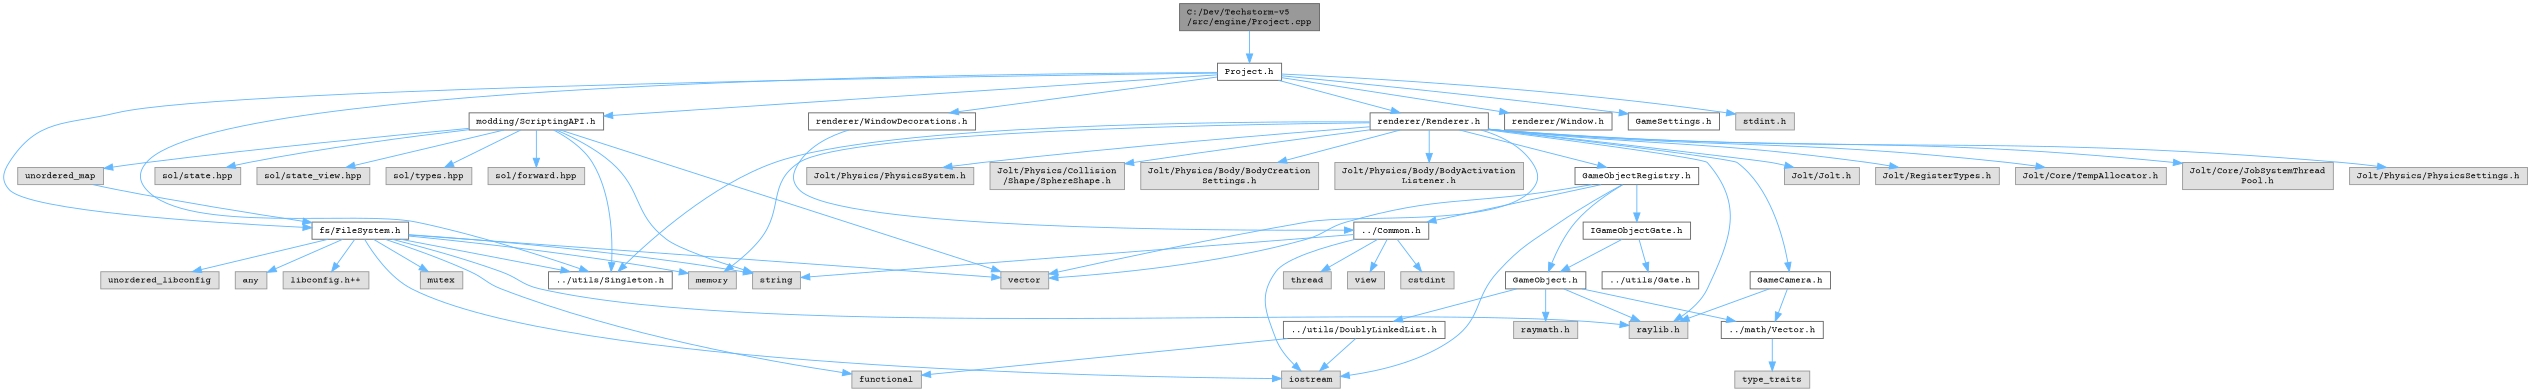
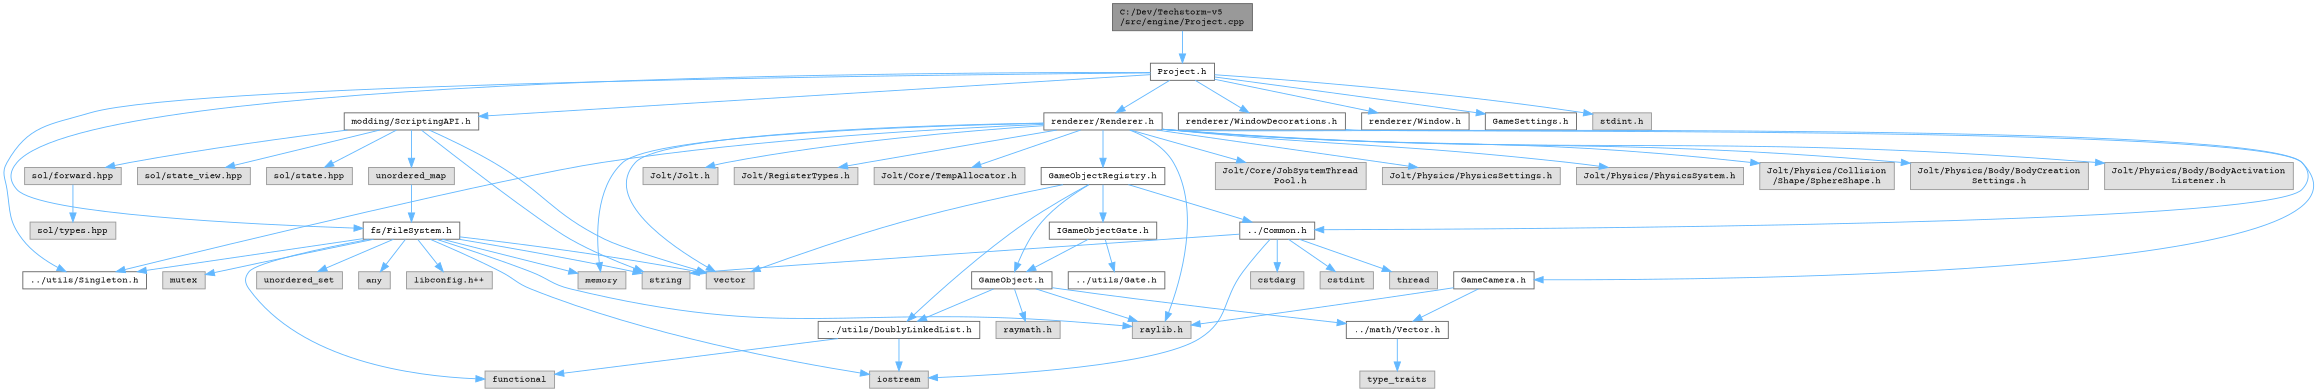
(487, 147) -> (73, 199)
(603, 186) -> none
(160, 280) -> (300, 280)
(1366, 280) -> (1277, 280)
(1486, 288) -> (997, 244)
